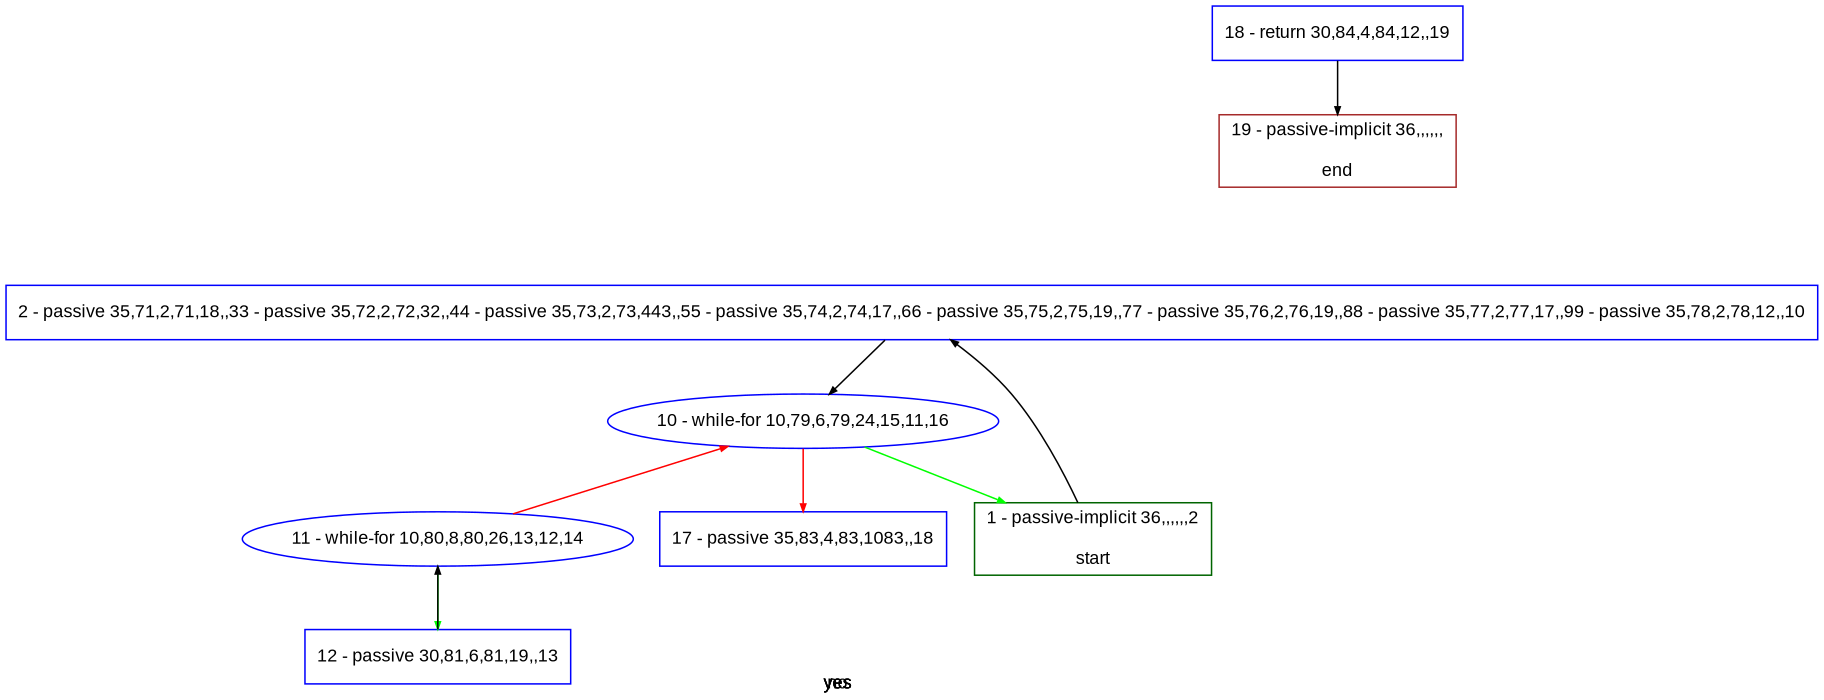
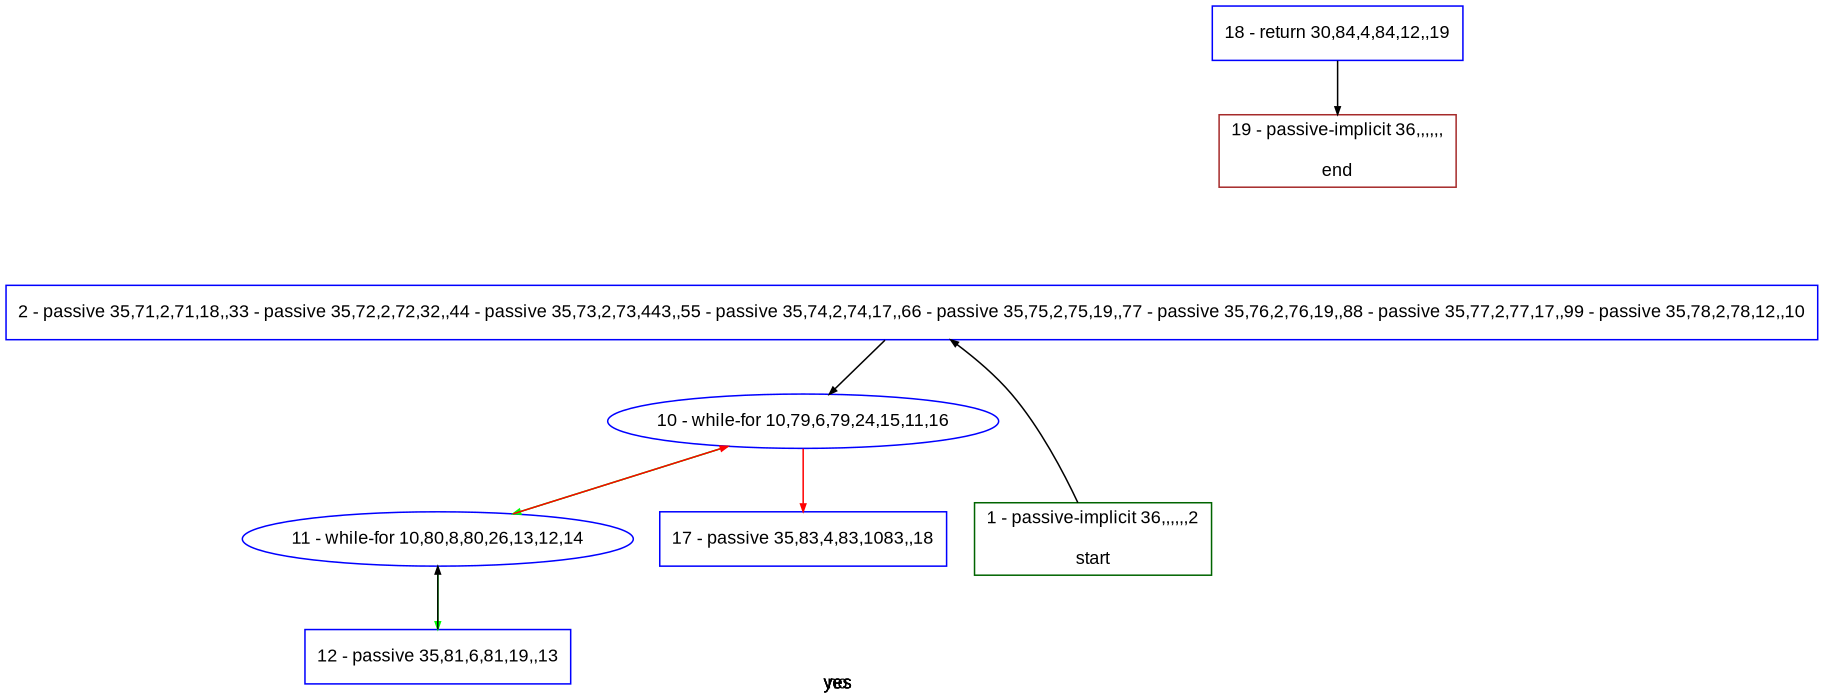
(931, 473) -> (624, 479)
(438, 657) -> (438, 657)
